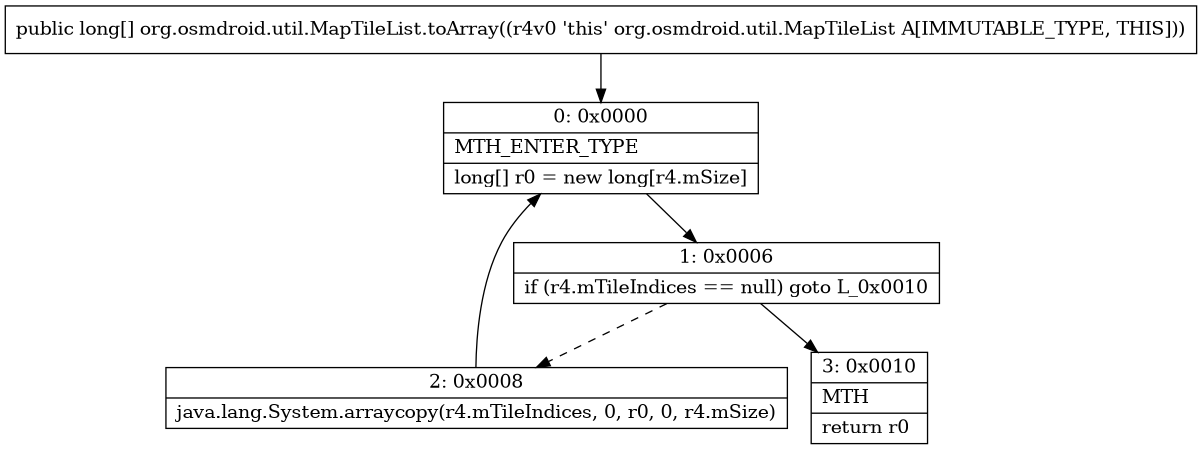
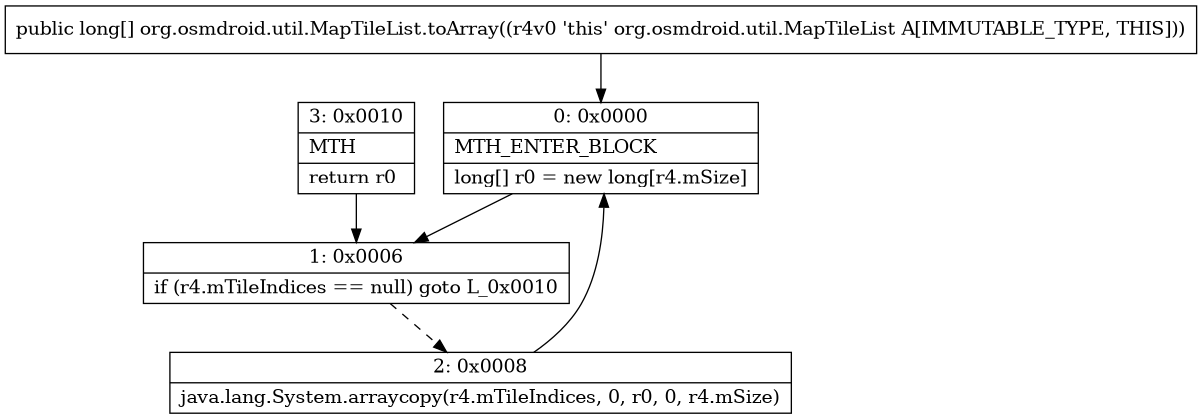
(547, 147) -> (556, 147)
(784, 324) -> (356, 211)
